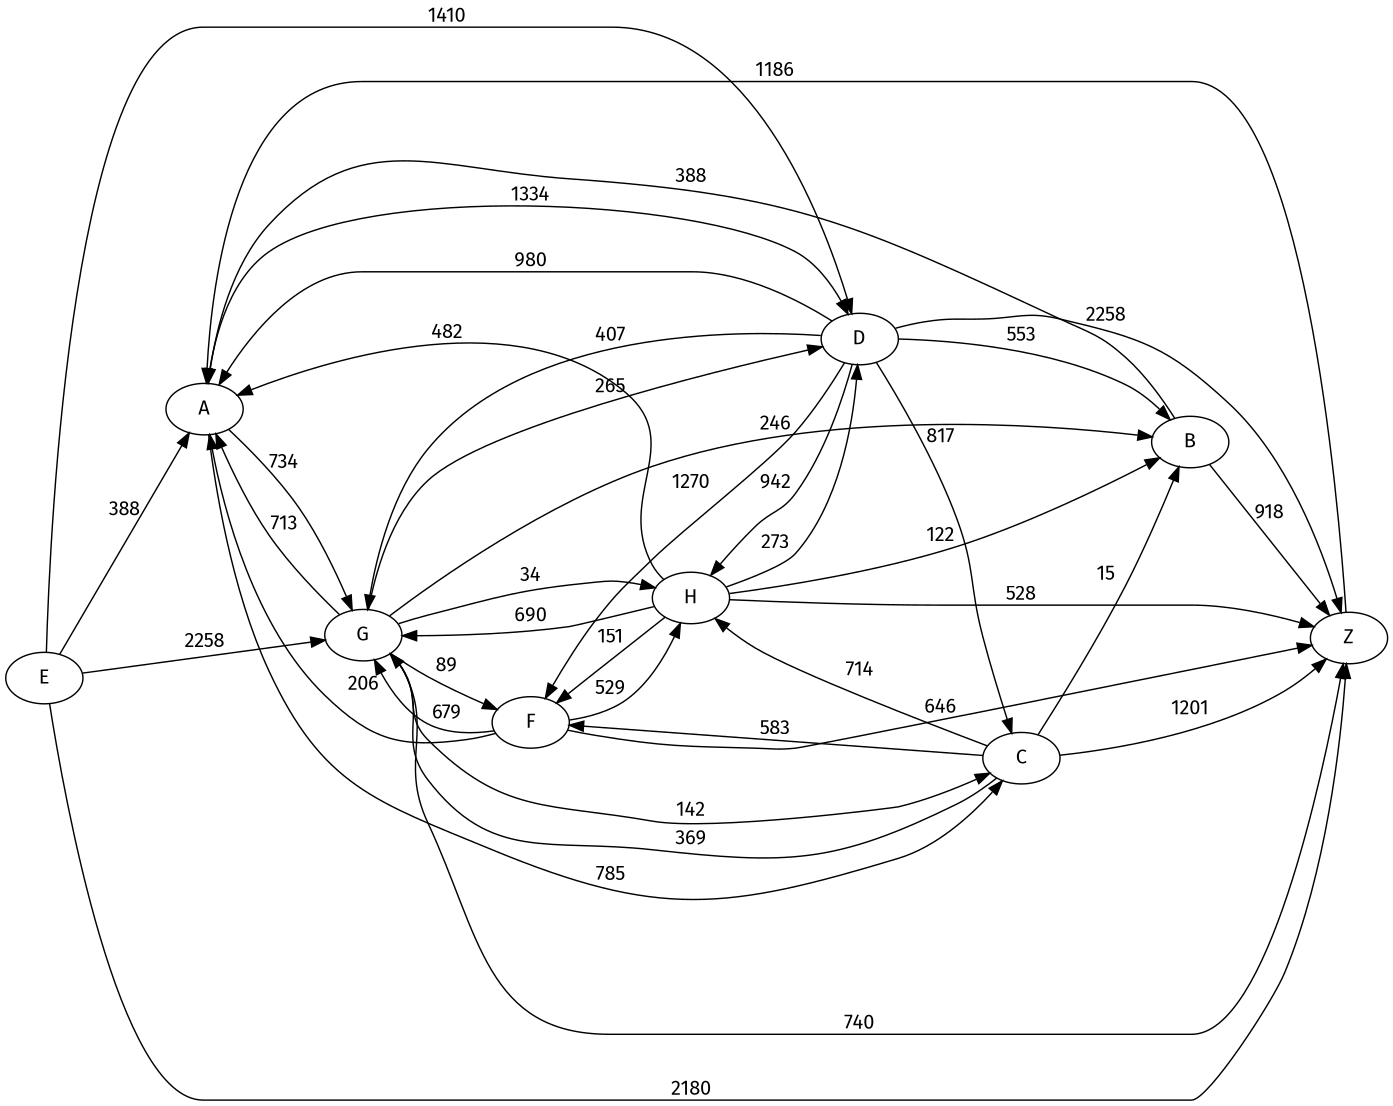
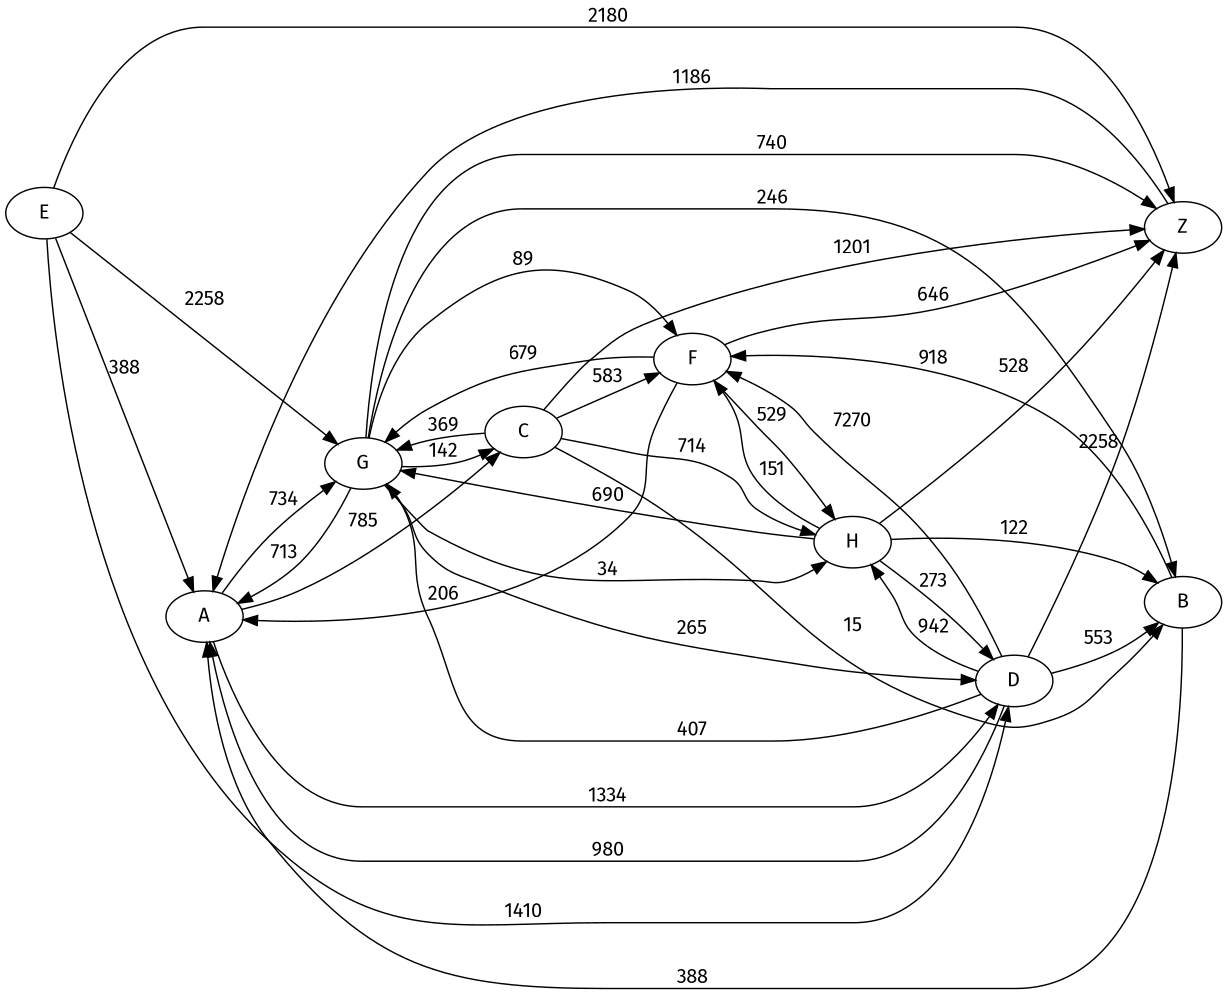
(541, 351) -> none
(691, 483) -> (853, 421)
(962, 534) -> none
(1265, 534) -> (1000, 393)
